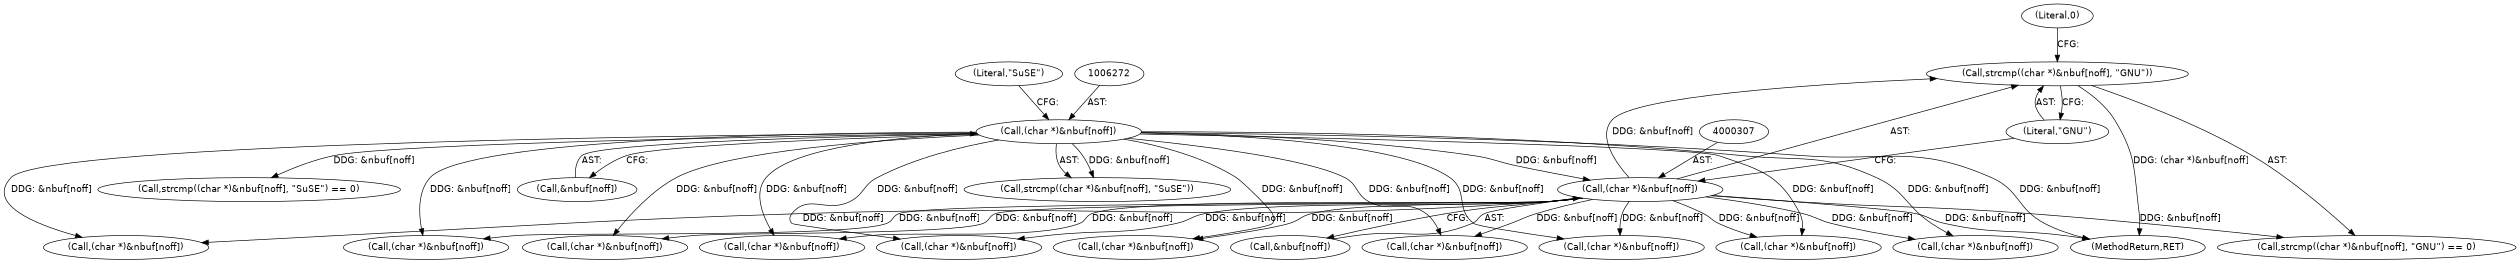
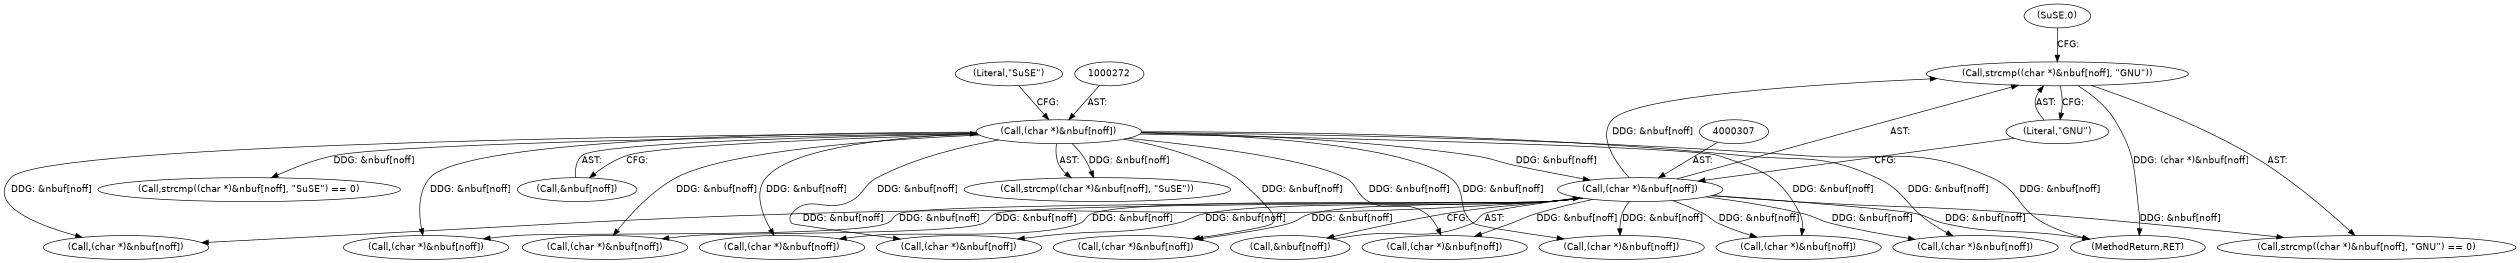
(2057, 16) -> (2057, 16)
(1109, 74) -> (1109, 74)
